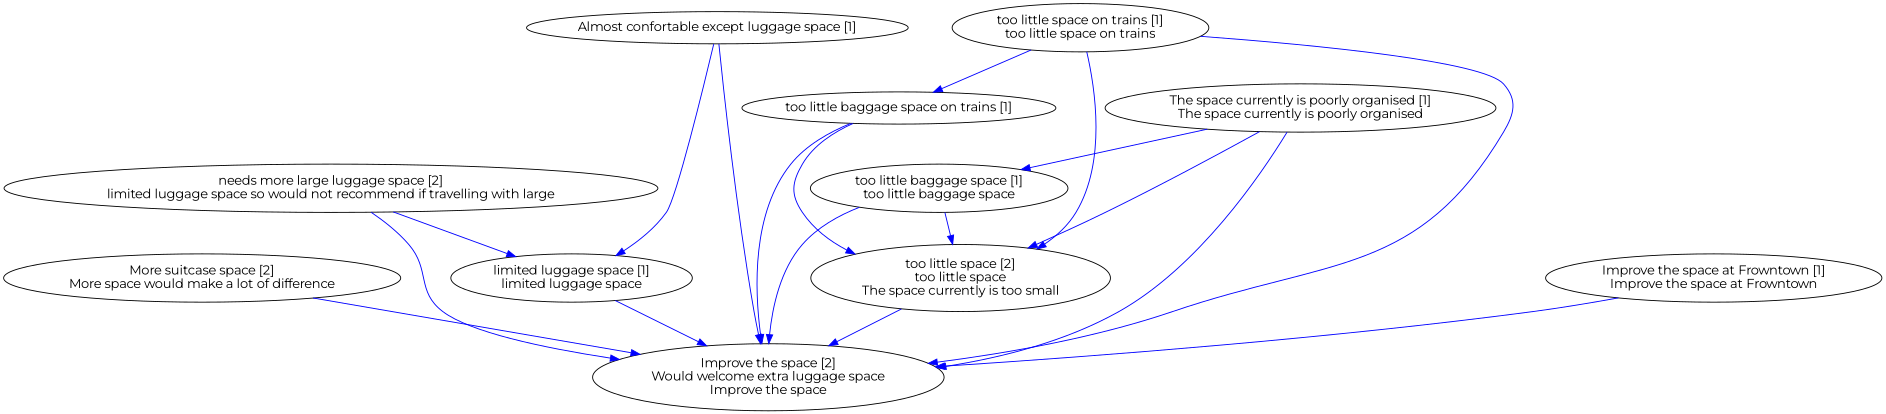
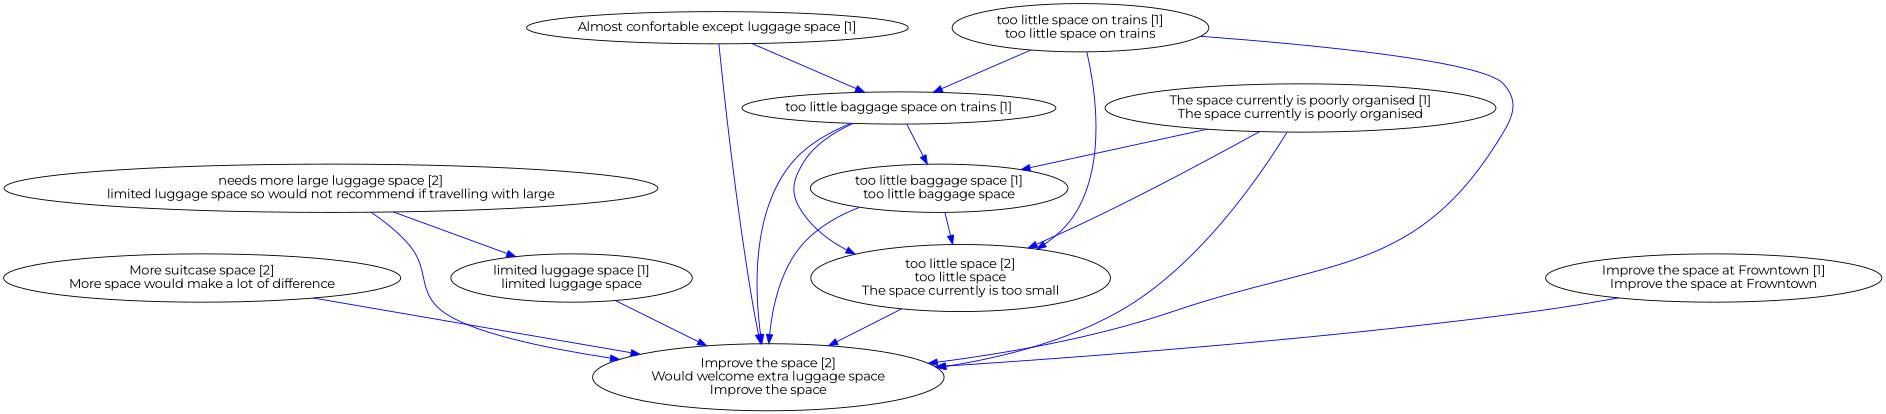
none -> (915, 140)
(685, 157) -> (804, 66)
